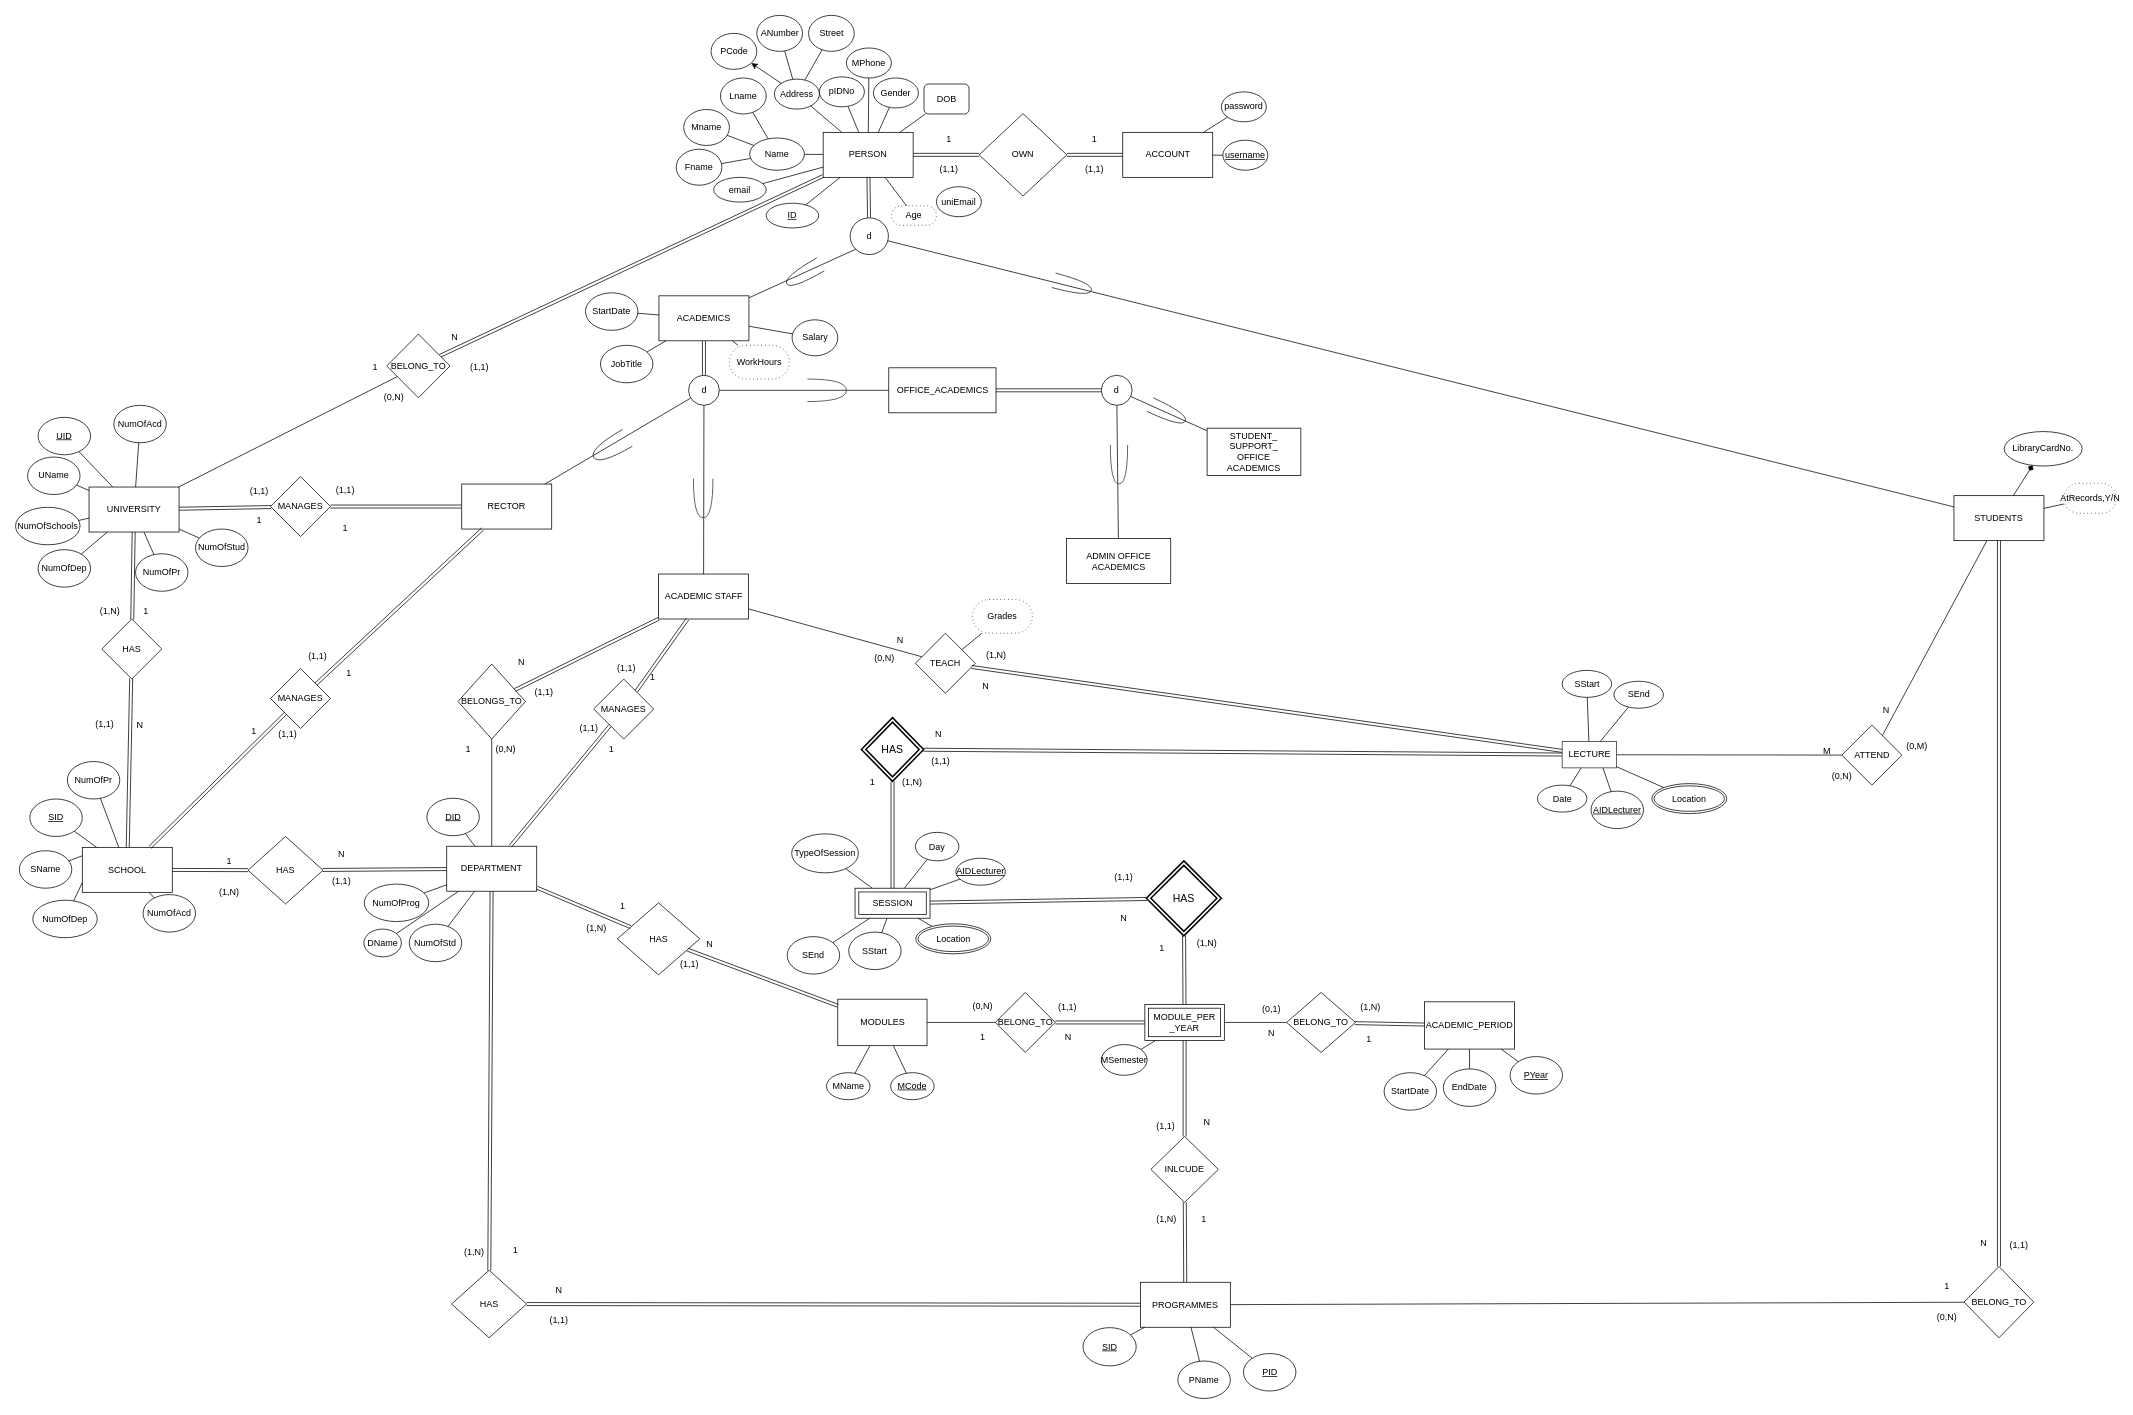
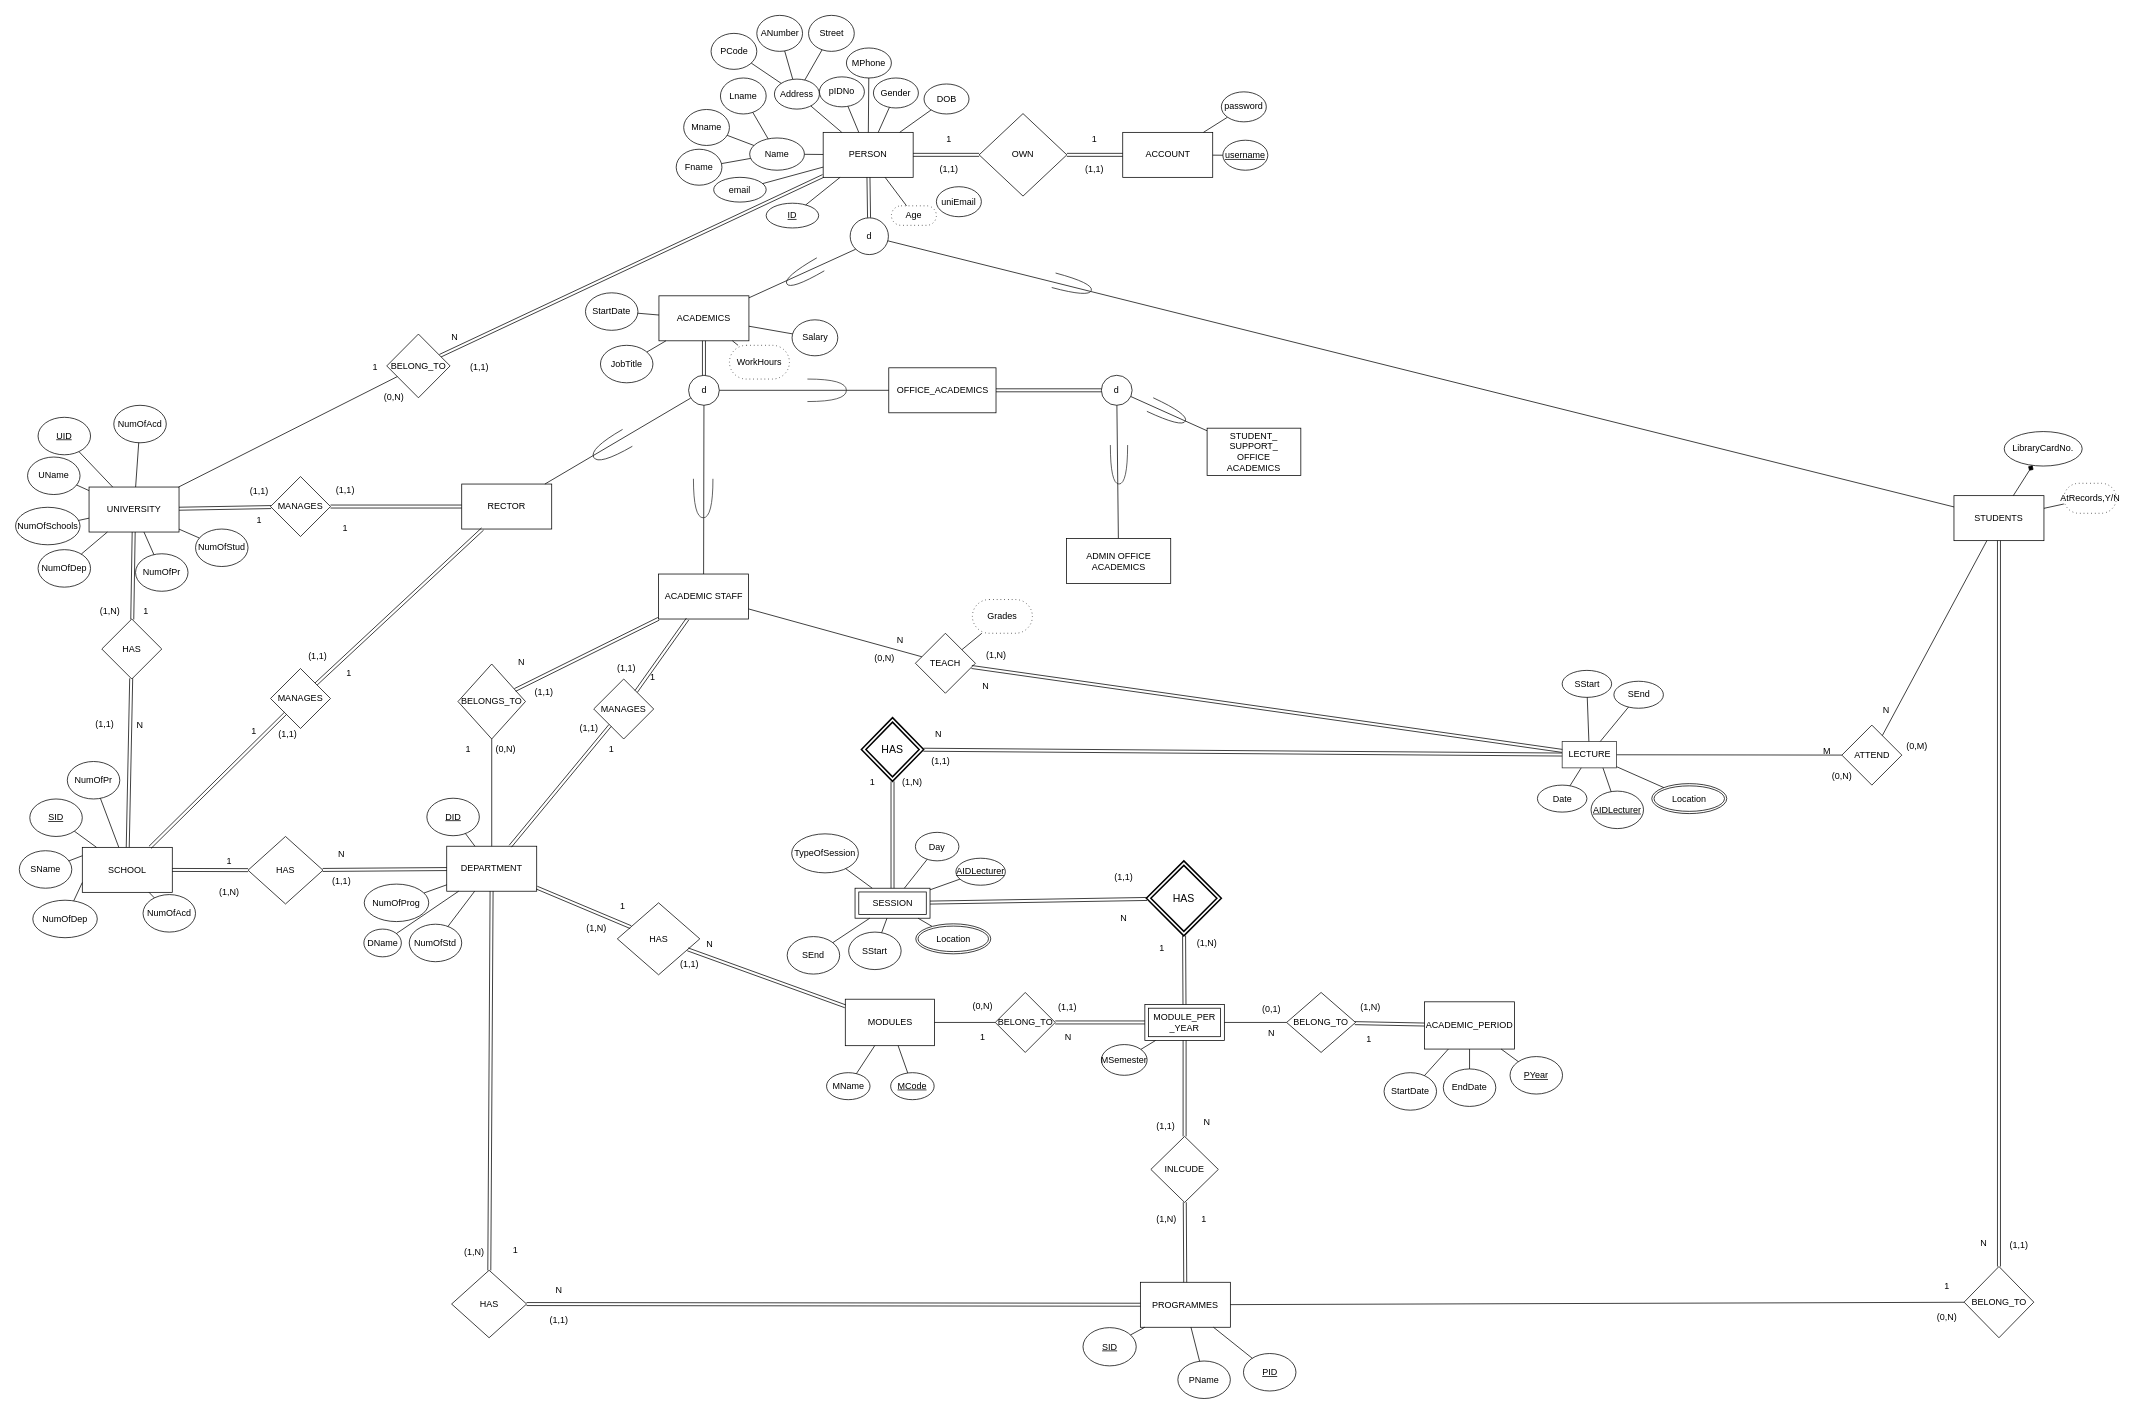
(756, 66) -> (755, 65)
(947, 99) -> (947, 99)
(882, 1023) -> (890, 1023)
